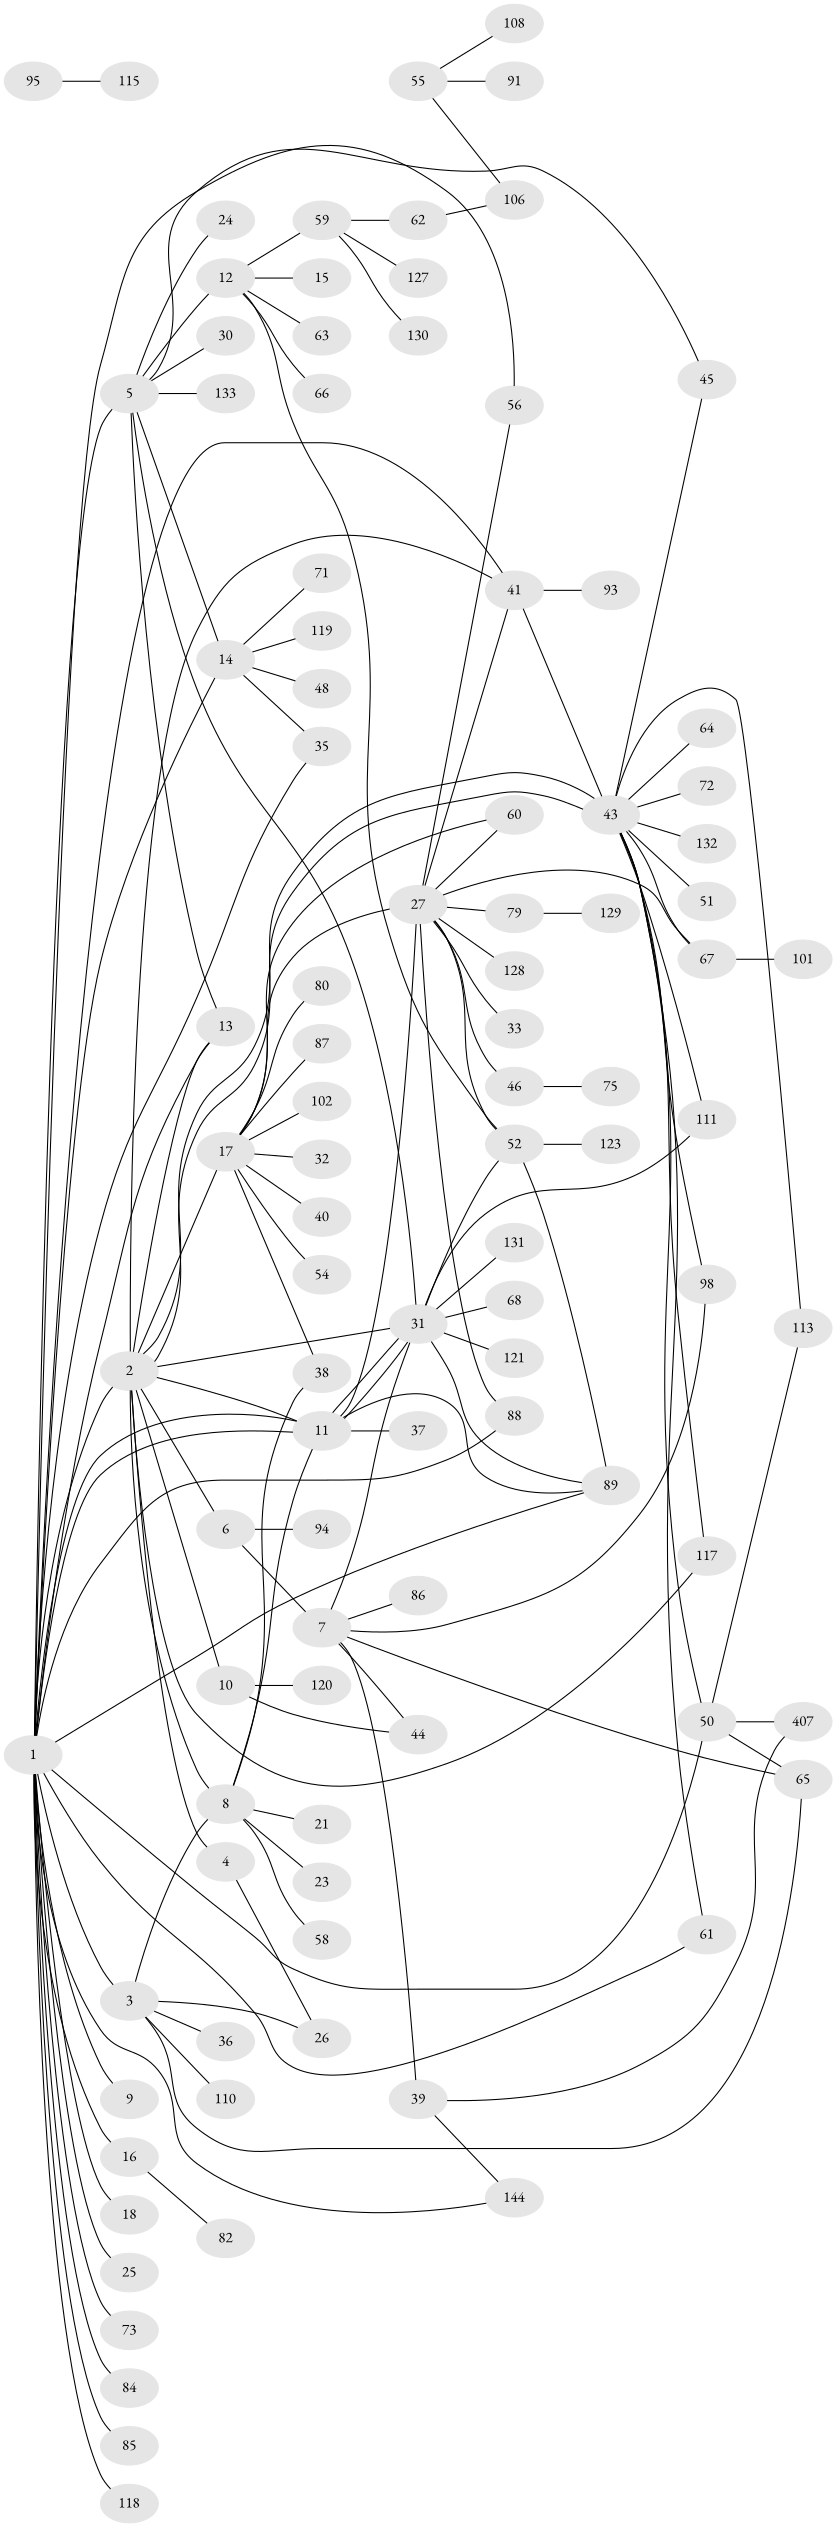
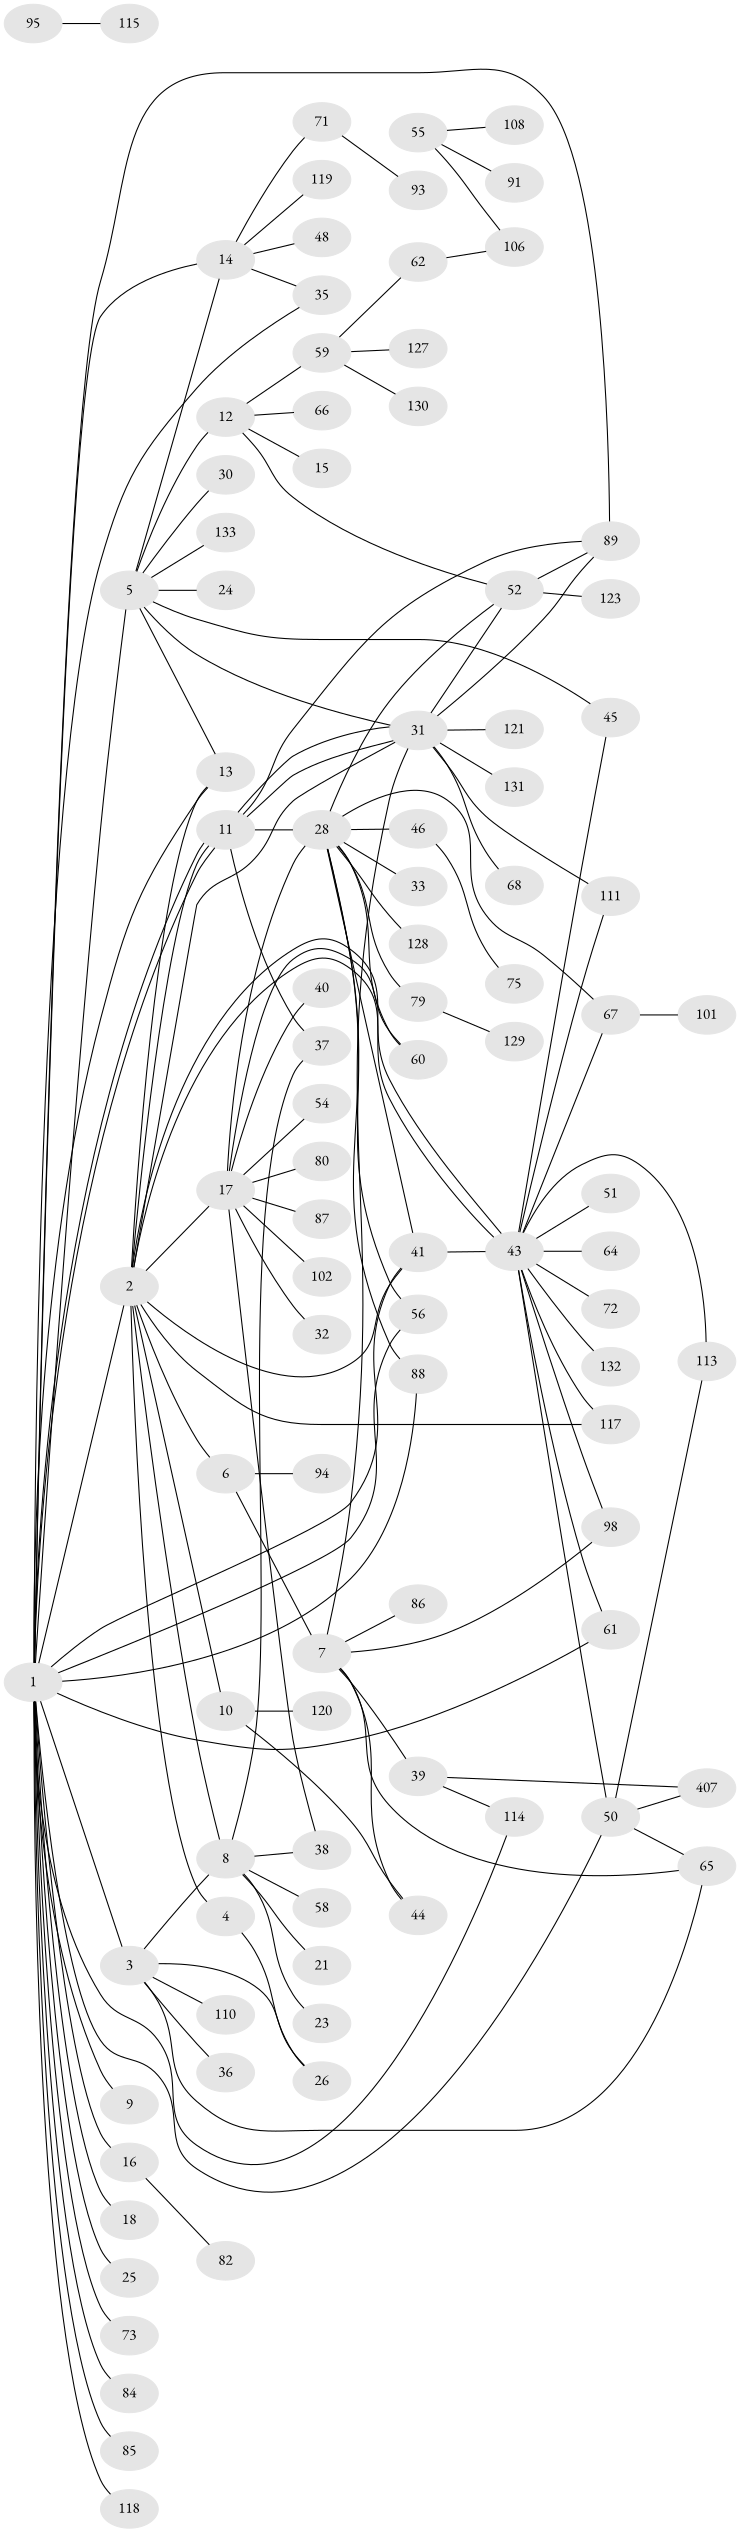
(322, 336) -> none
(563, 590) -> (370, 156)
(418, 905) -> (322, 830)
(273, 1599) -> (260, 1389)
(514, 2198) -> (514, 1817)
